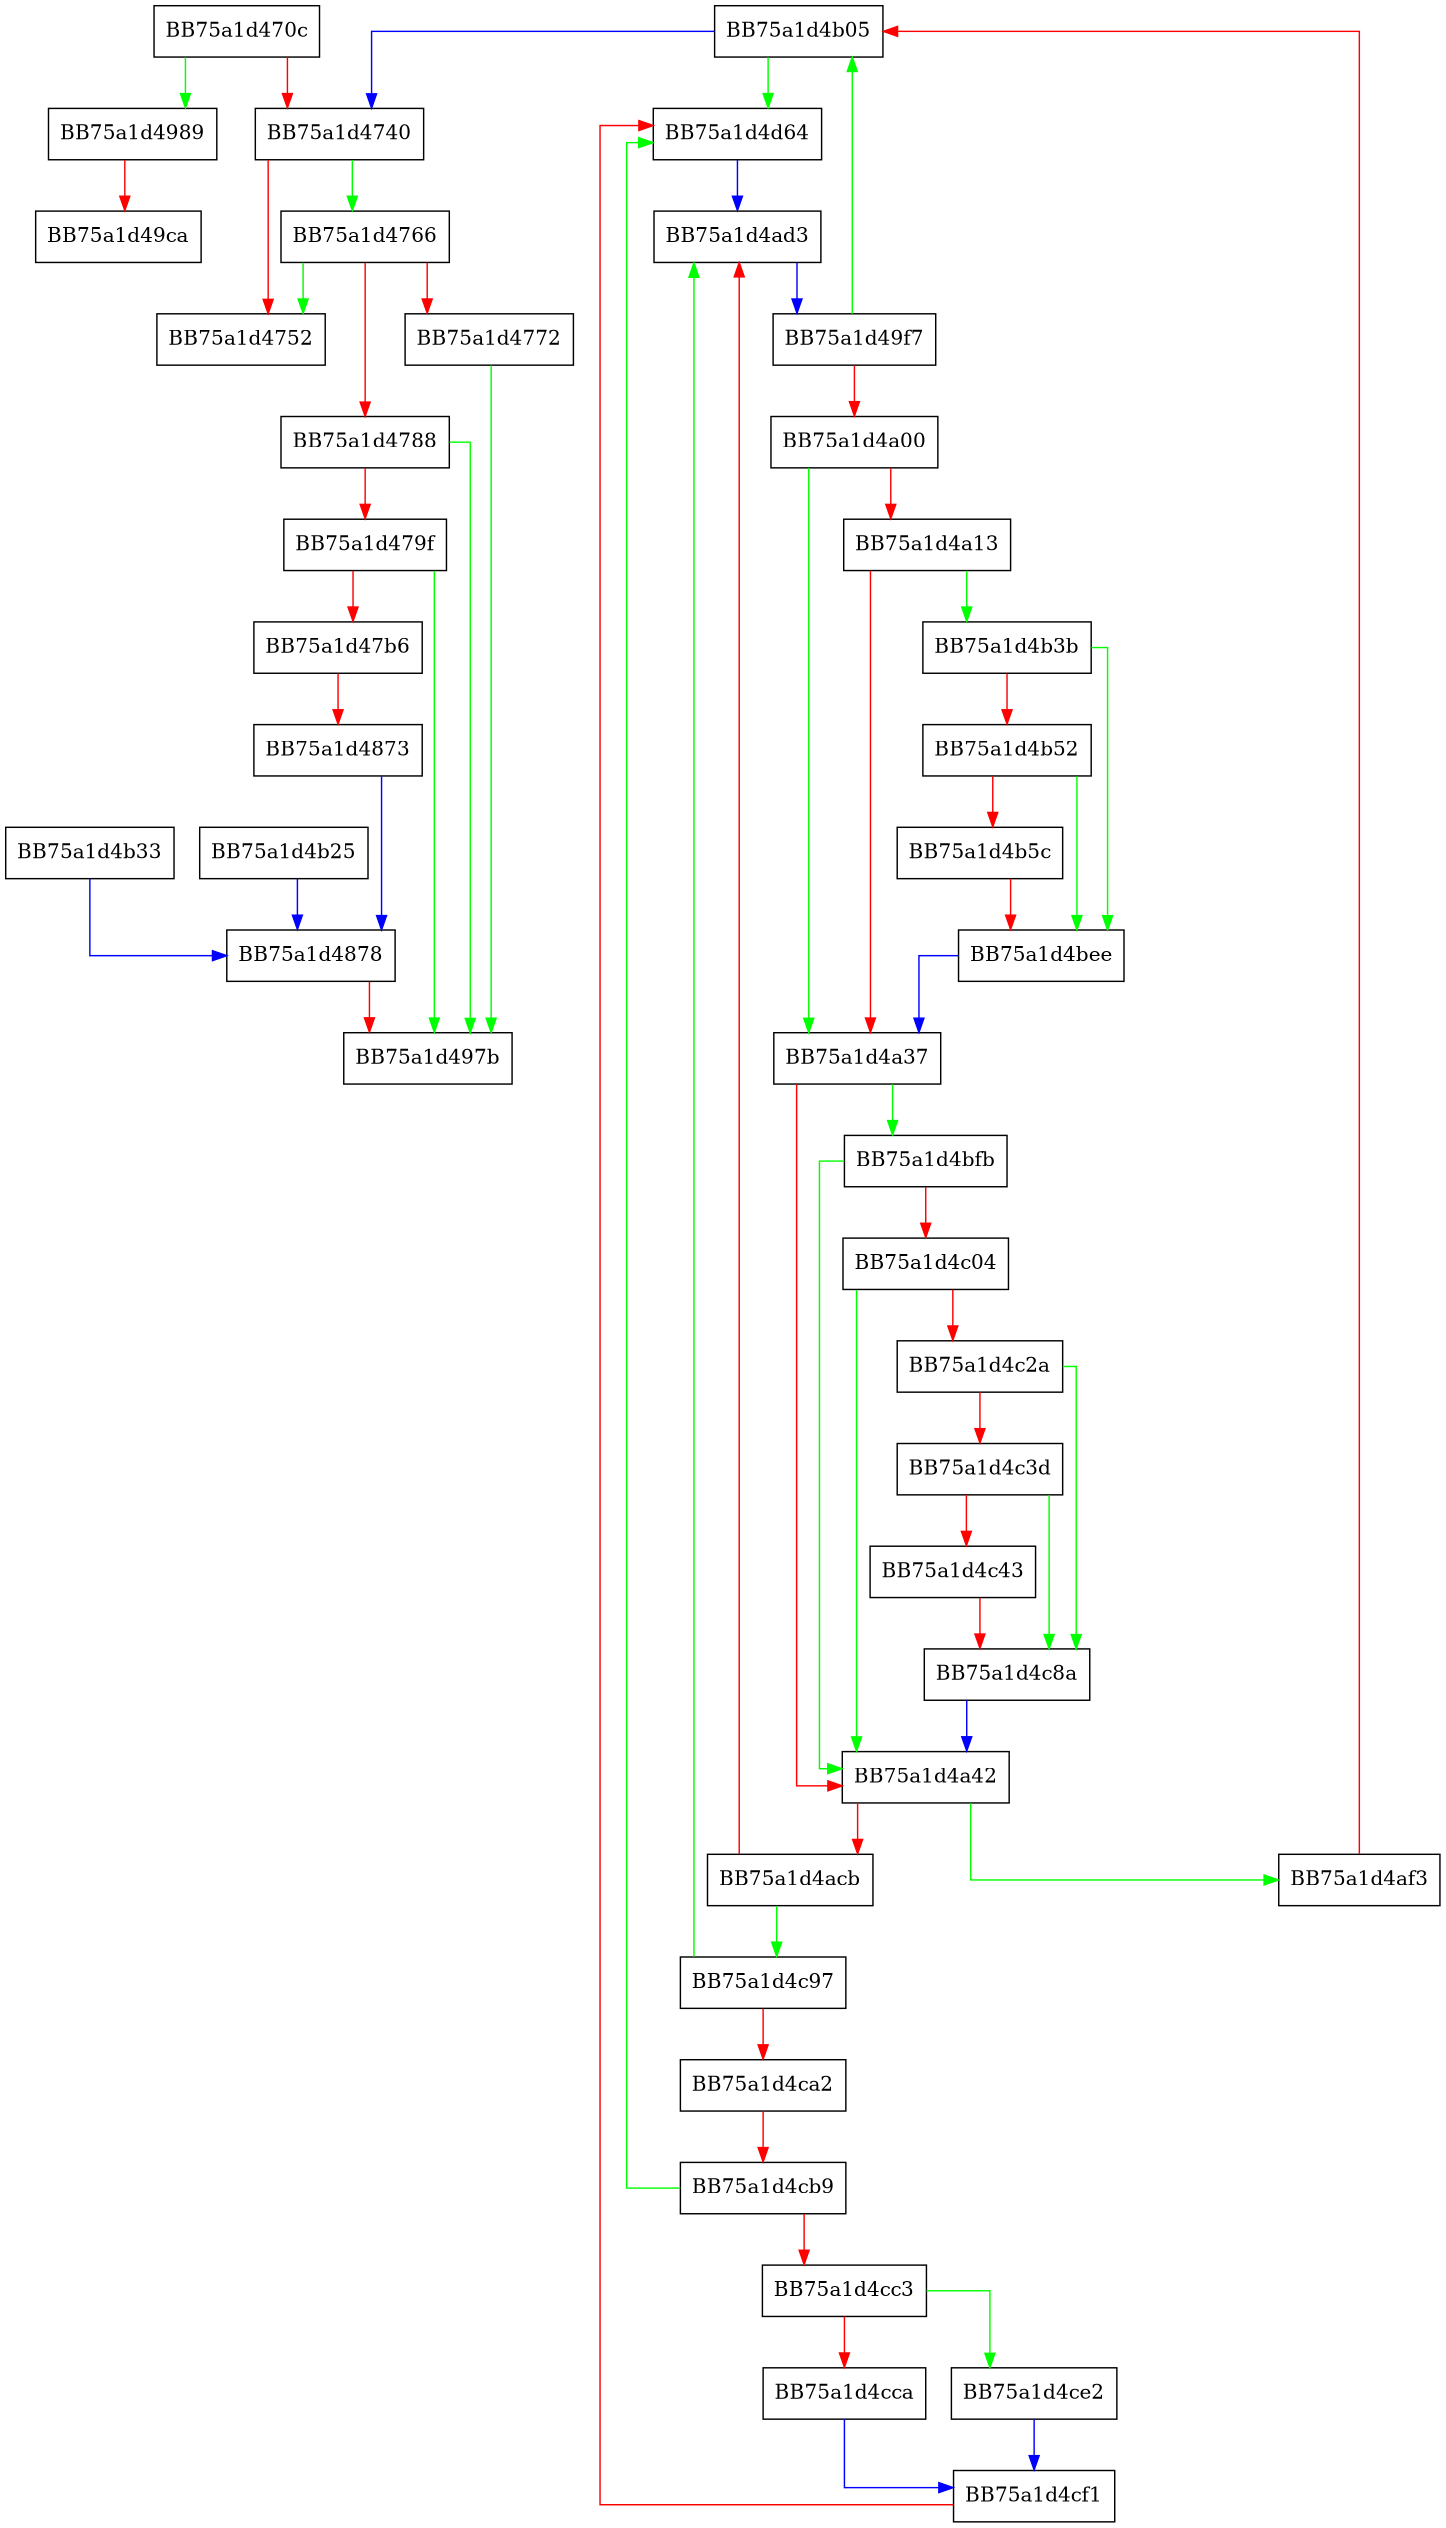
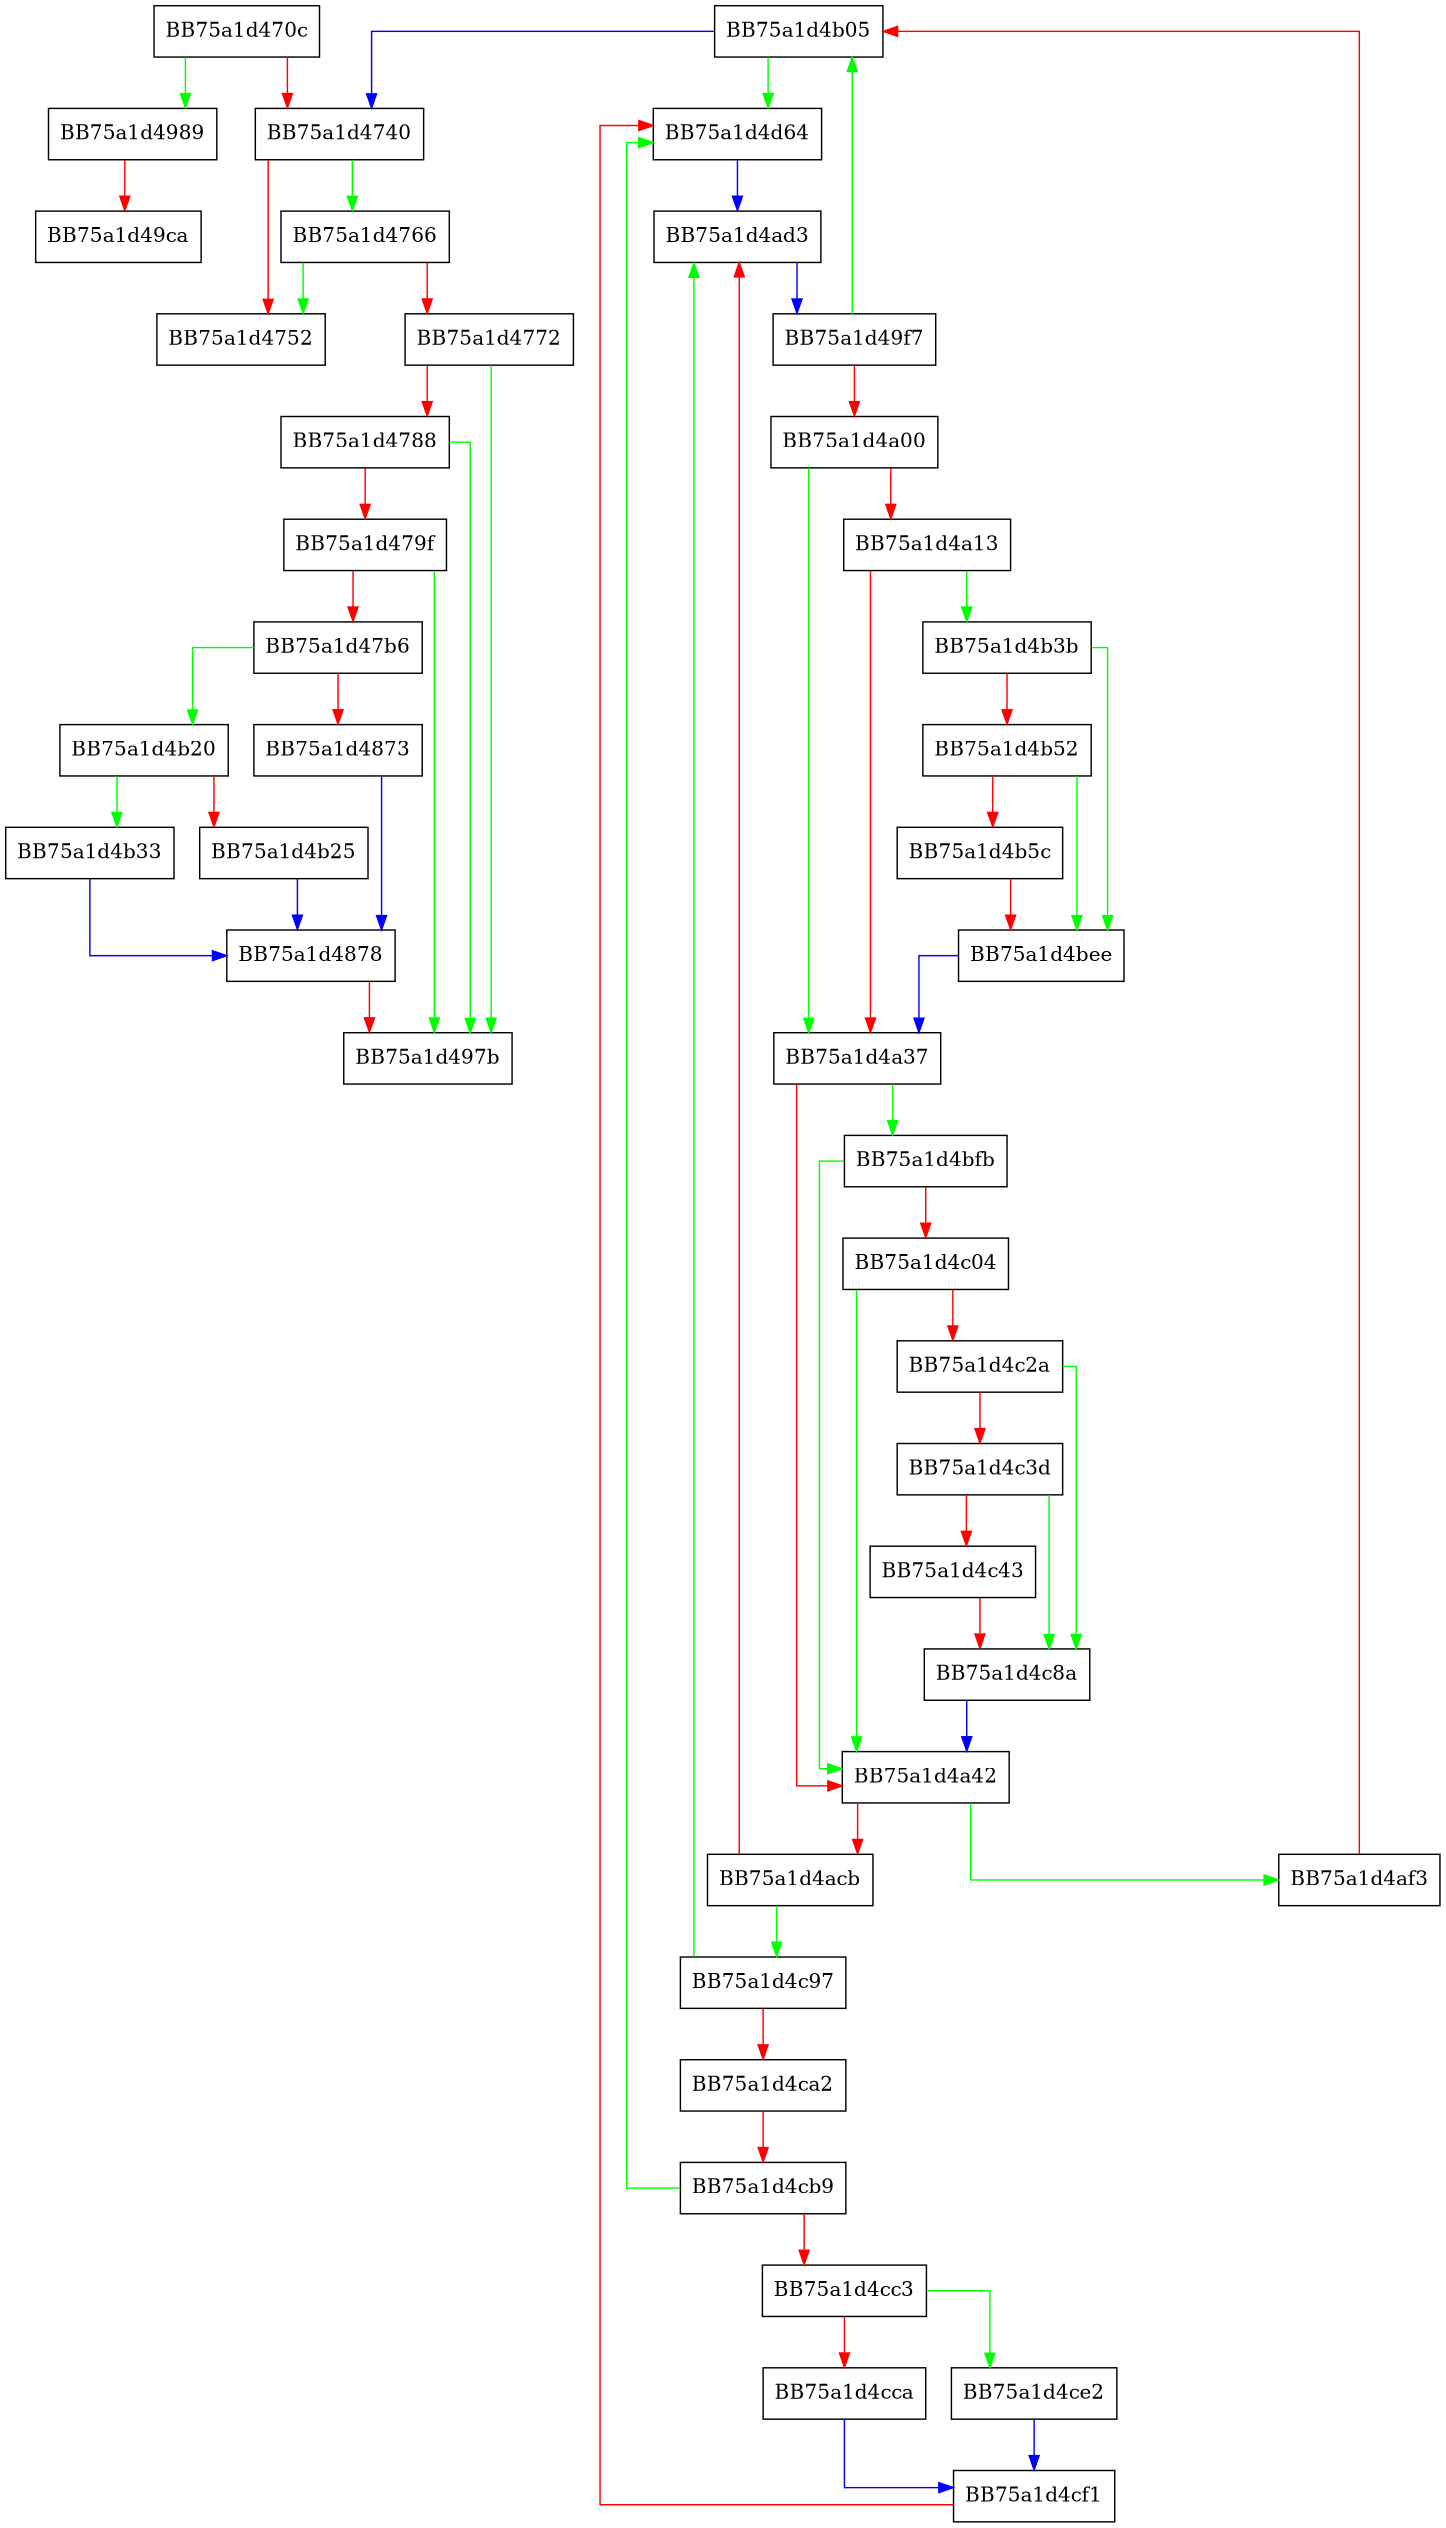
(365, 332) -> (427, 384)
none -> (144, 750)
